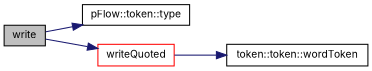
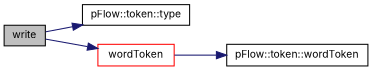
(136, 55) -> (136, 55)
(297, 55) -> (297, 55)
